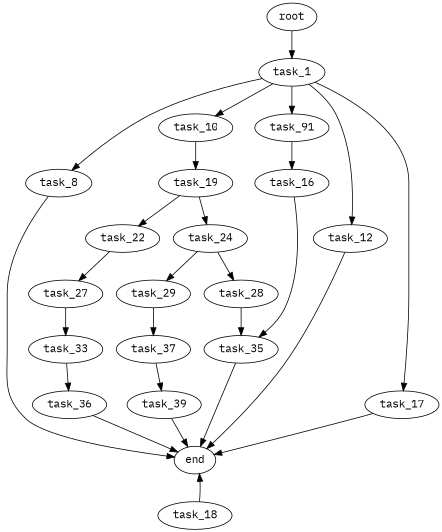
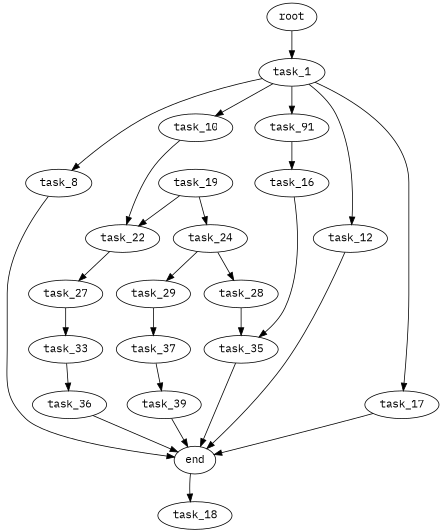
(196, 152) -> (148, 175)
(200, 492) -> (190, 484)
